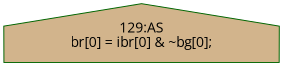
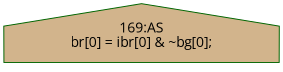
(142, 36) -> (142, 36)
